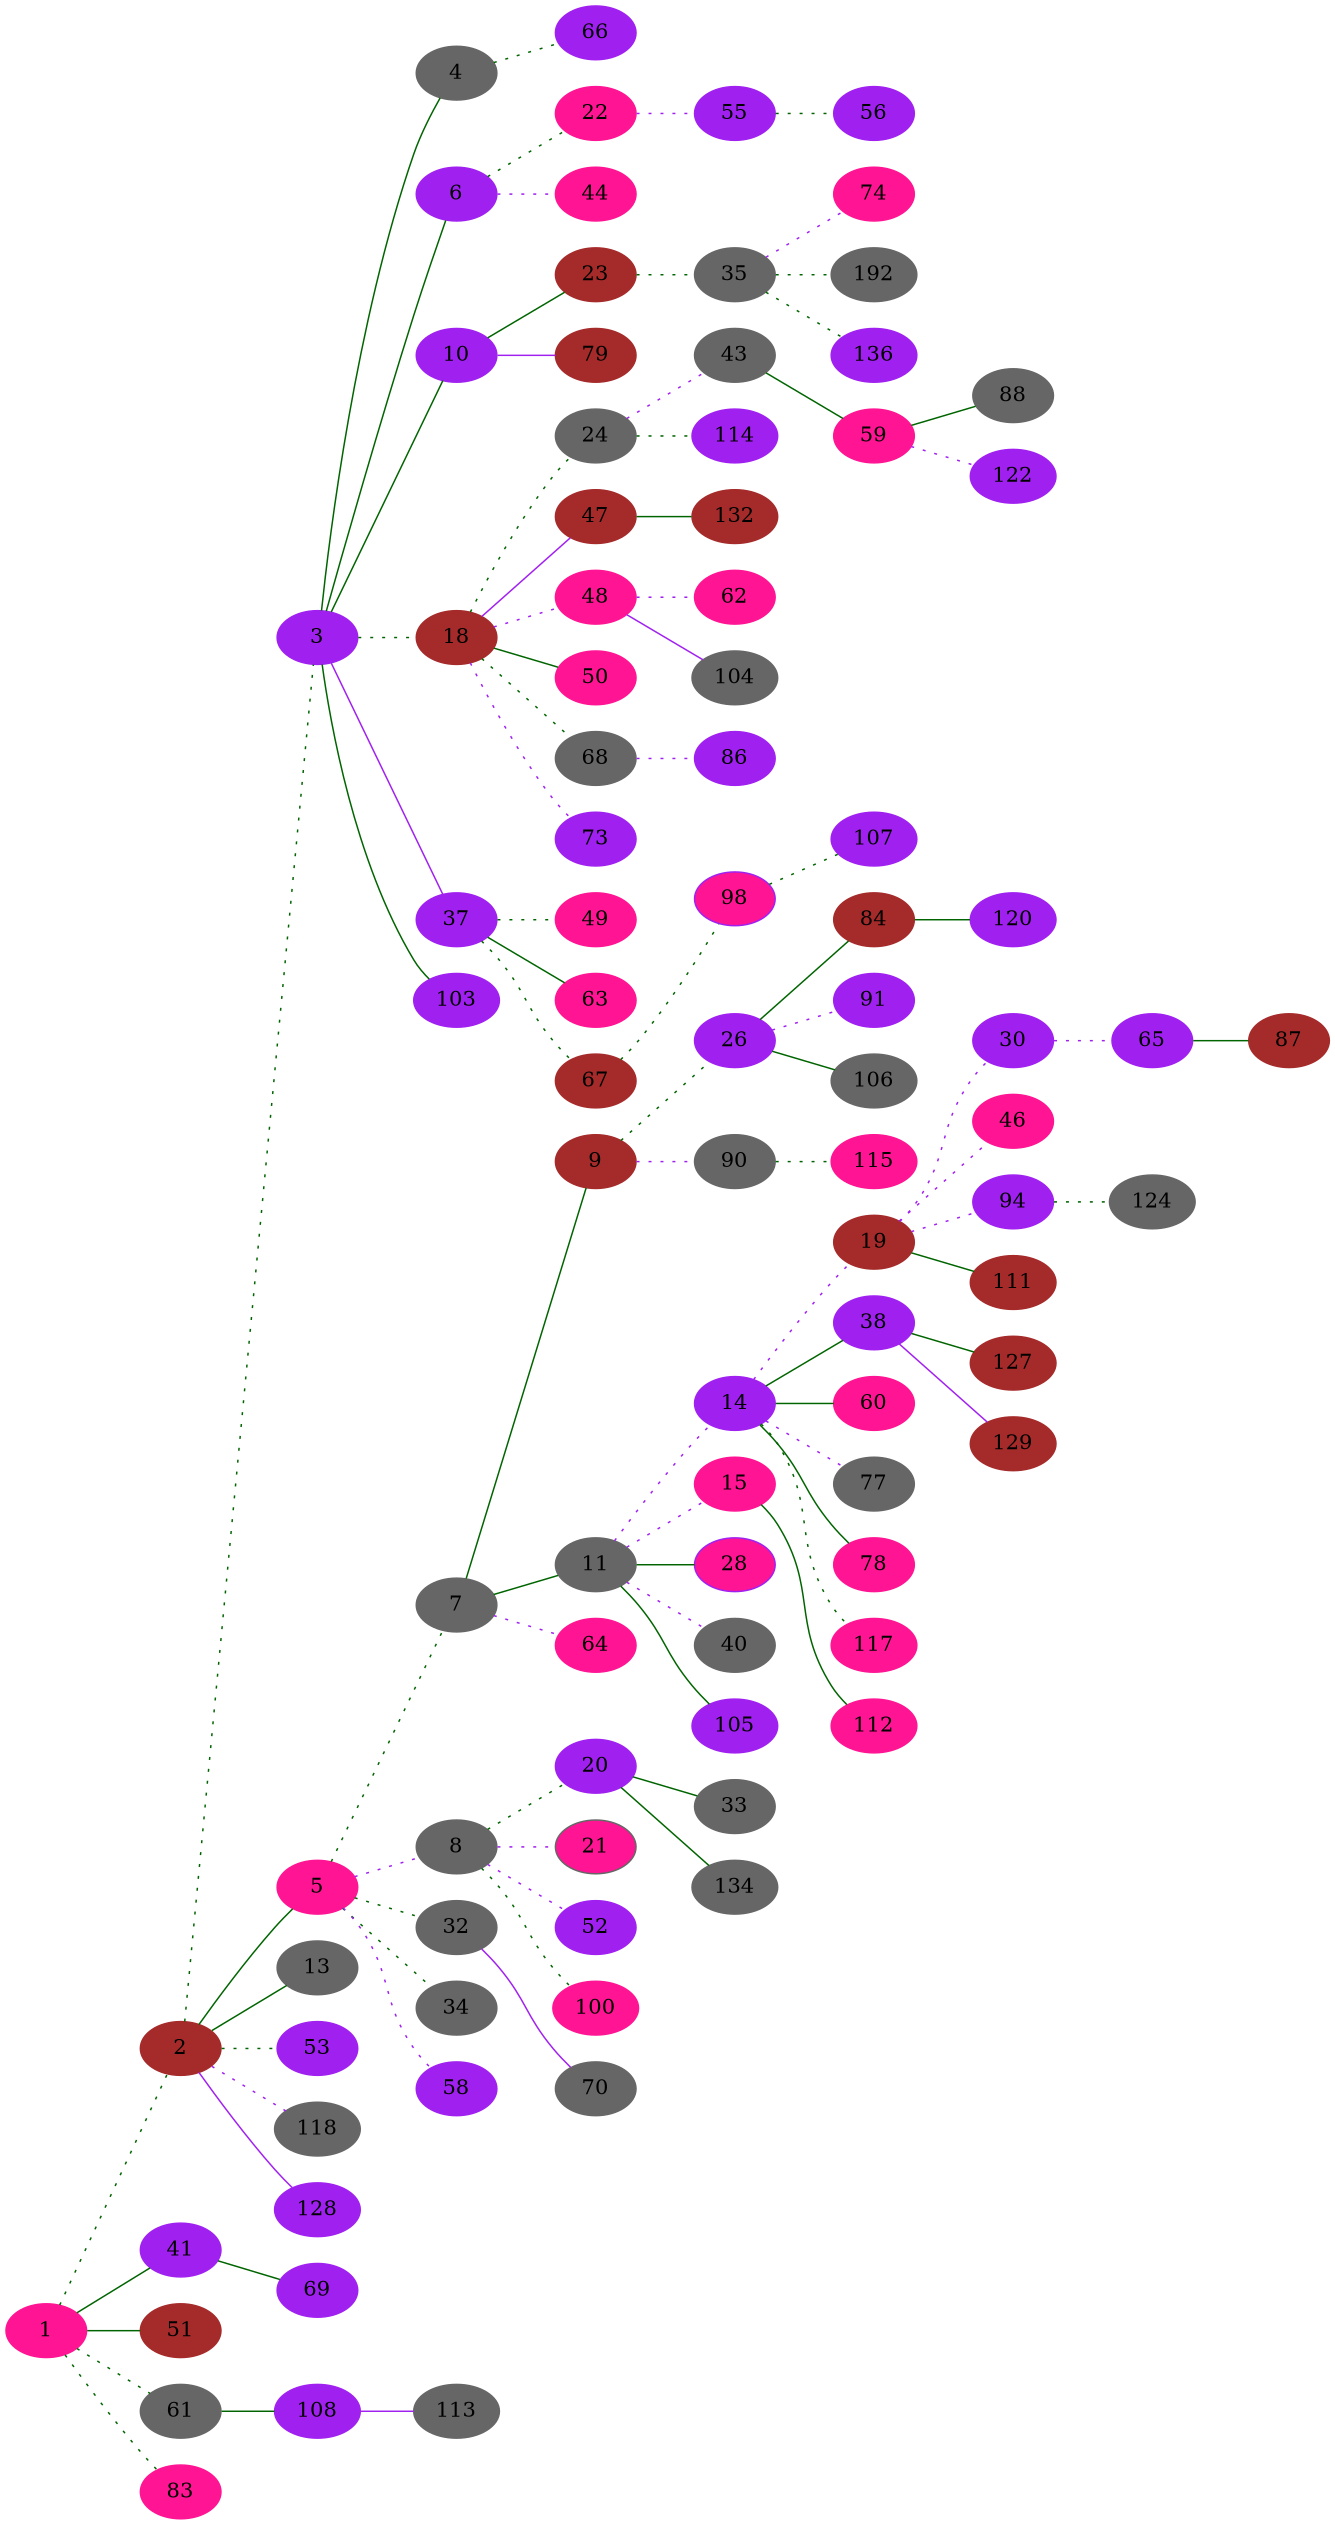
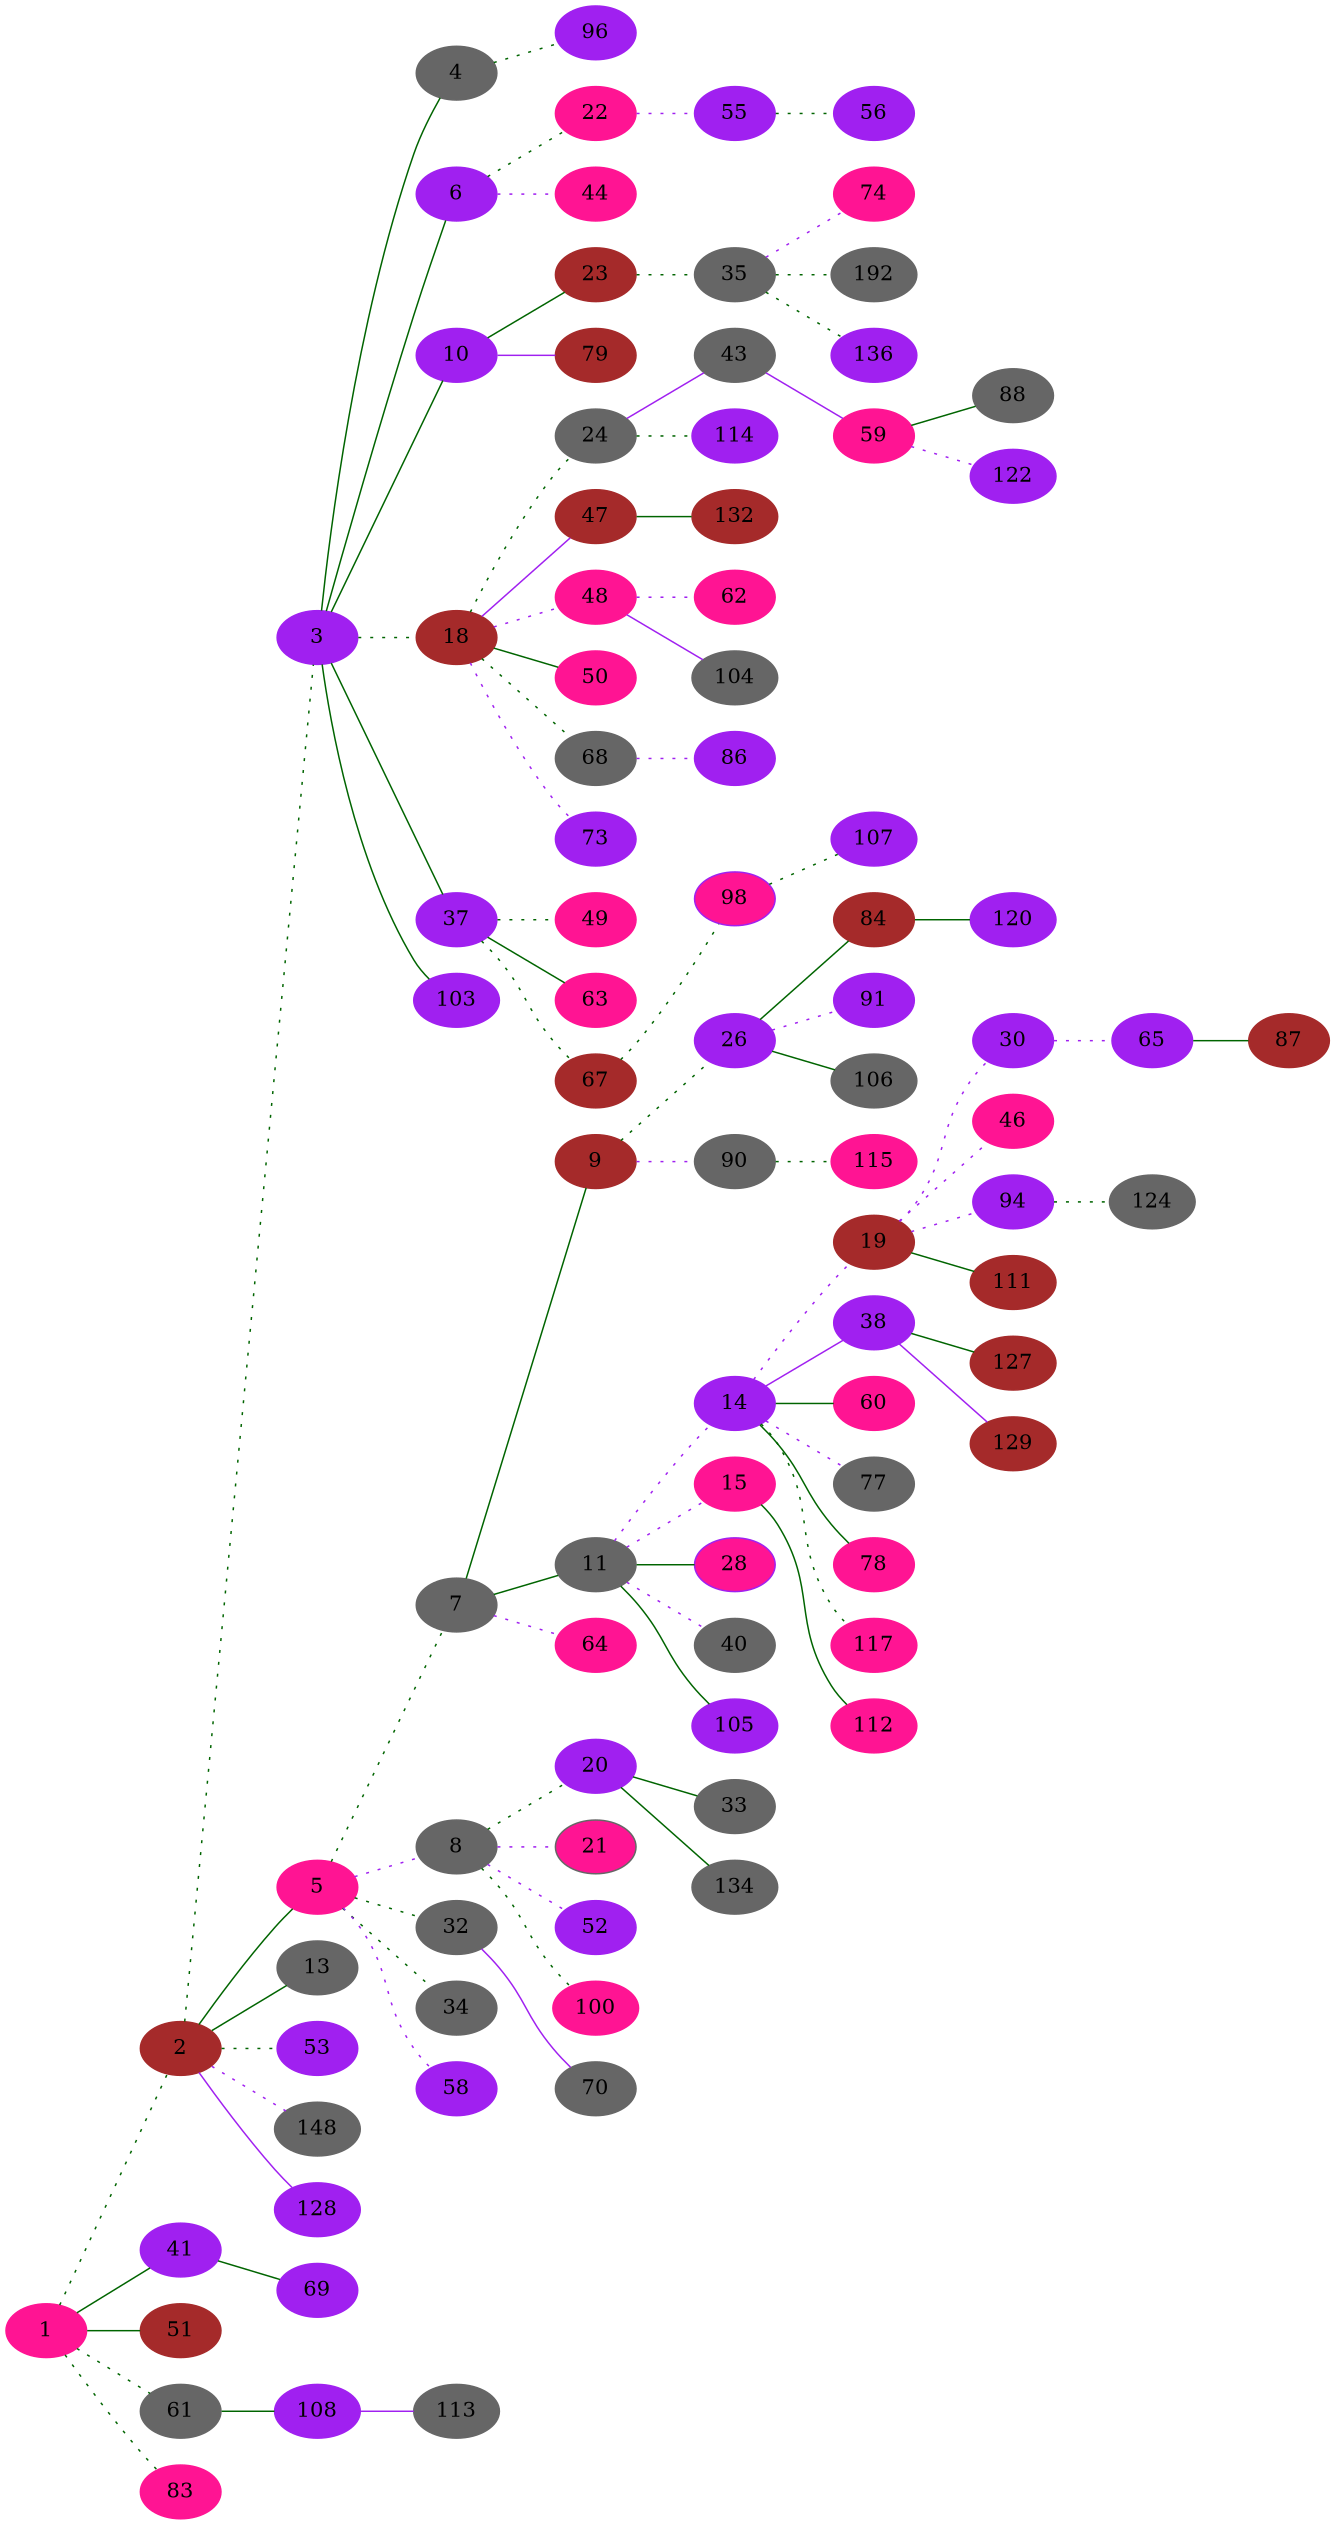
(596, 33) -> (596, 33)
(665, 396) -> (665, 396)
(804, 396) -> (804, 396)
(387, 779) -> (387, 779)
(804, 1363) -> (804, 1363)
(317, 2129) -> (317, 2129)
